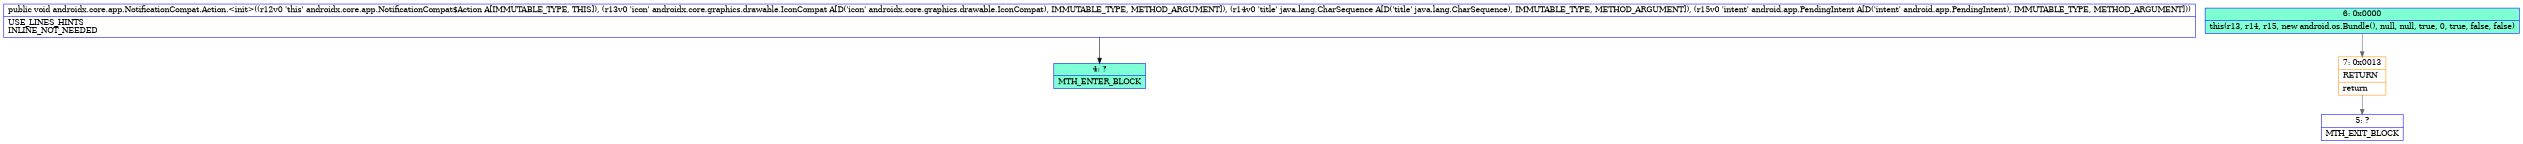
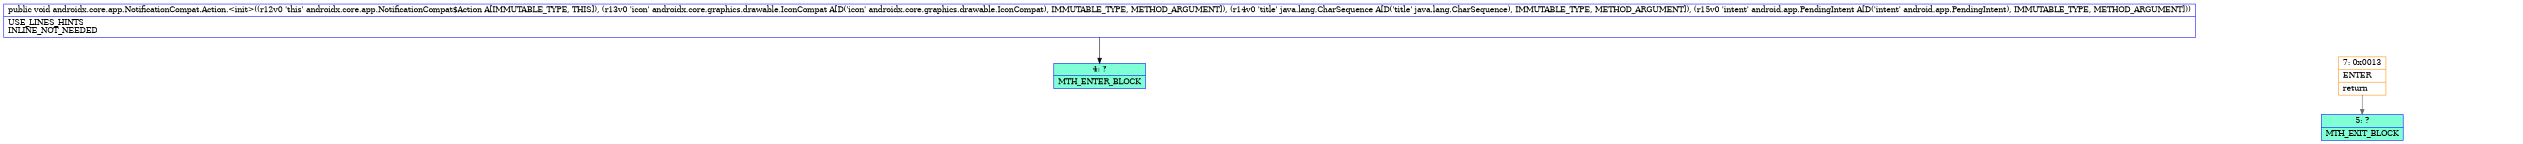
(2362, 21) -> none
(2360, 75) -> (2357, 75)
(2362, 127) -> (2362, 127)
